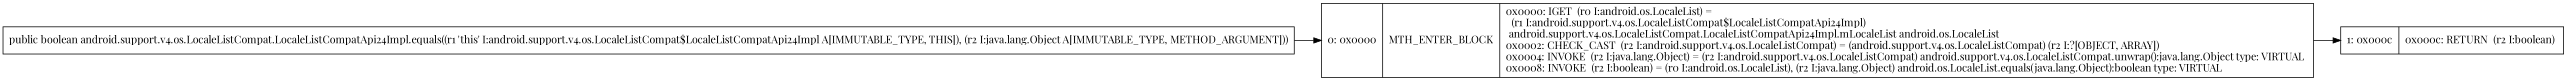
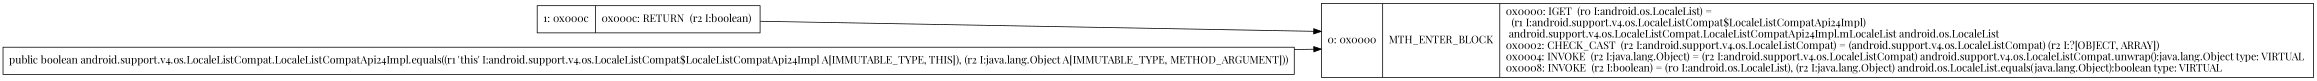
(2323, 40) -> (1037, 26)
